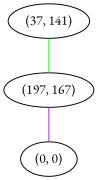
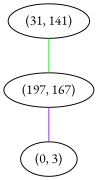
(49, 21) -> (49, 21)
(49, 159) -> (49, 159)
